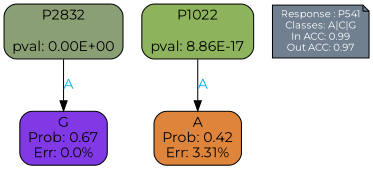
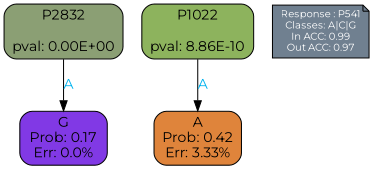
(198, 32) -> (198, 32)
(64, 138) -> (64, 138)
(198, 138) -> (198, 138)
